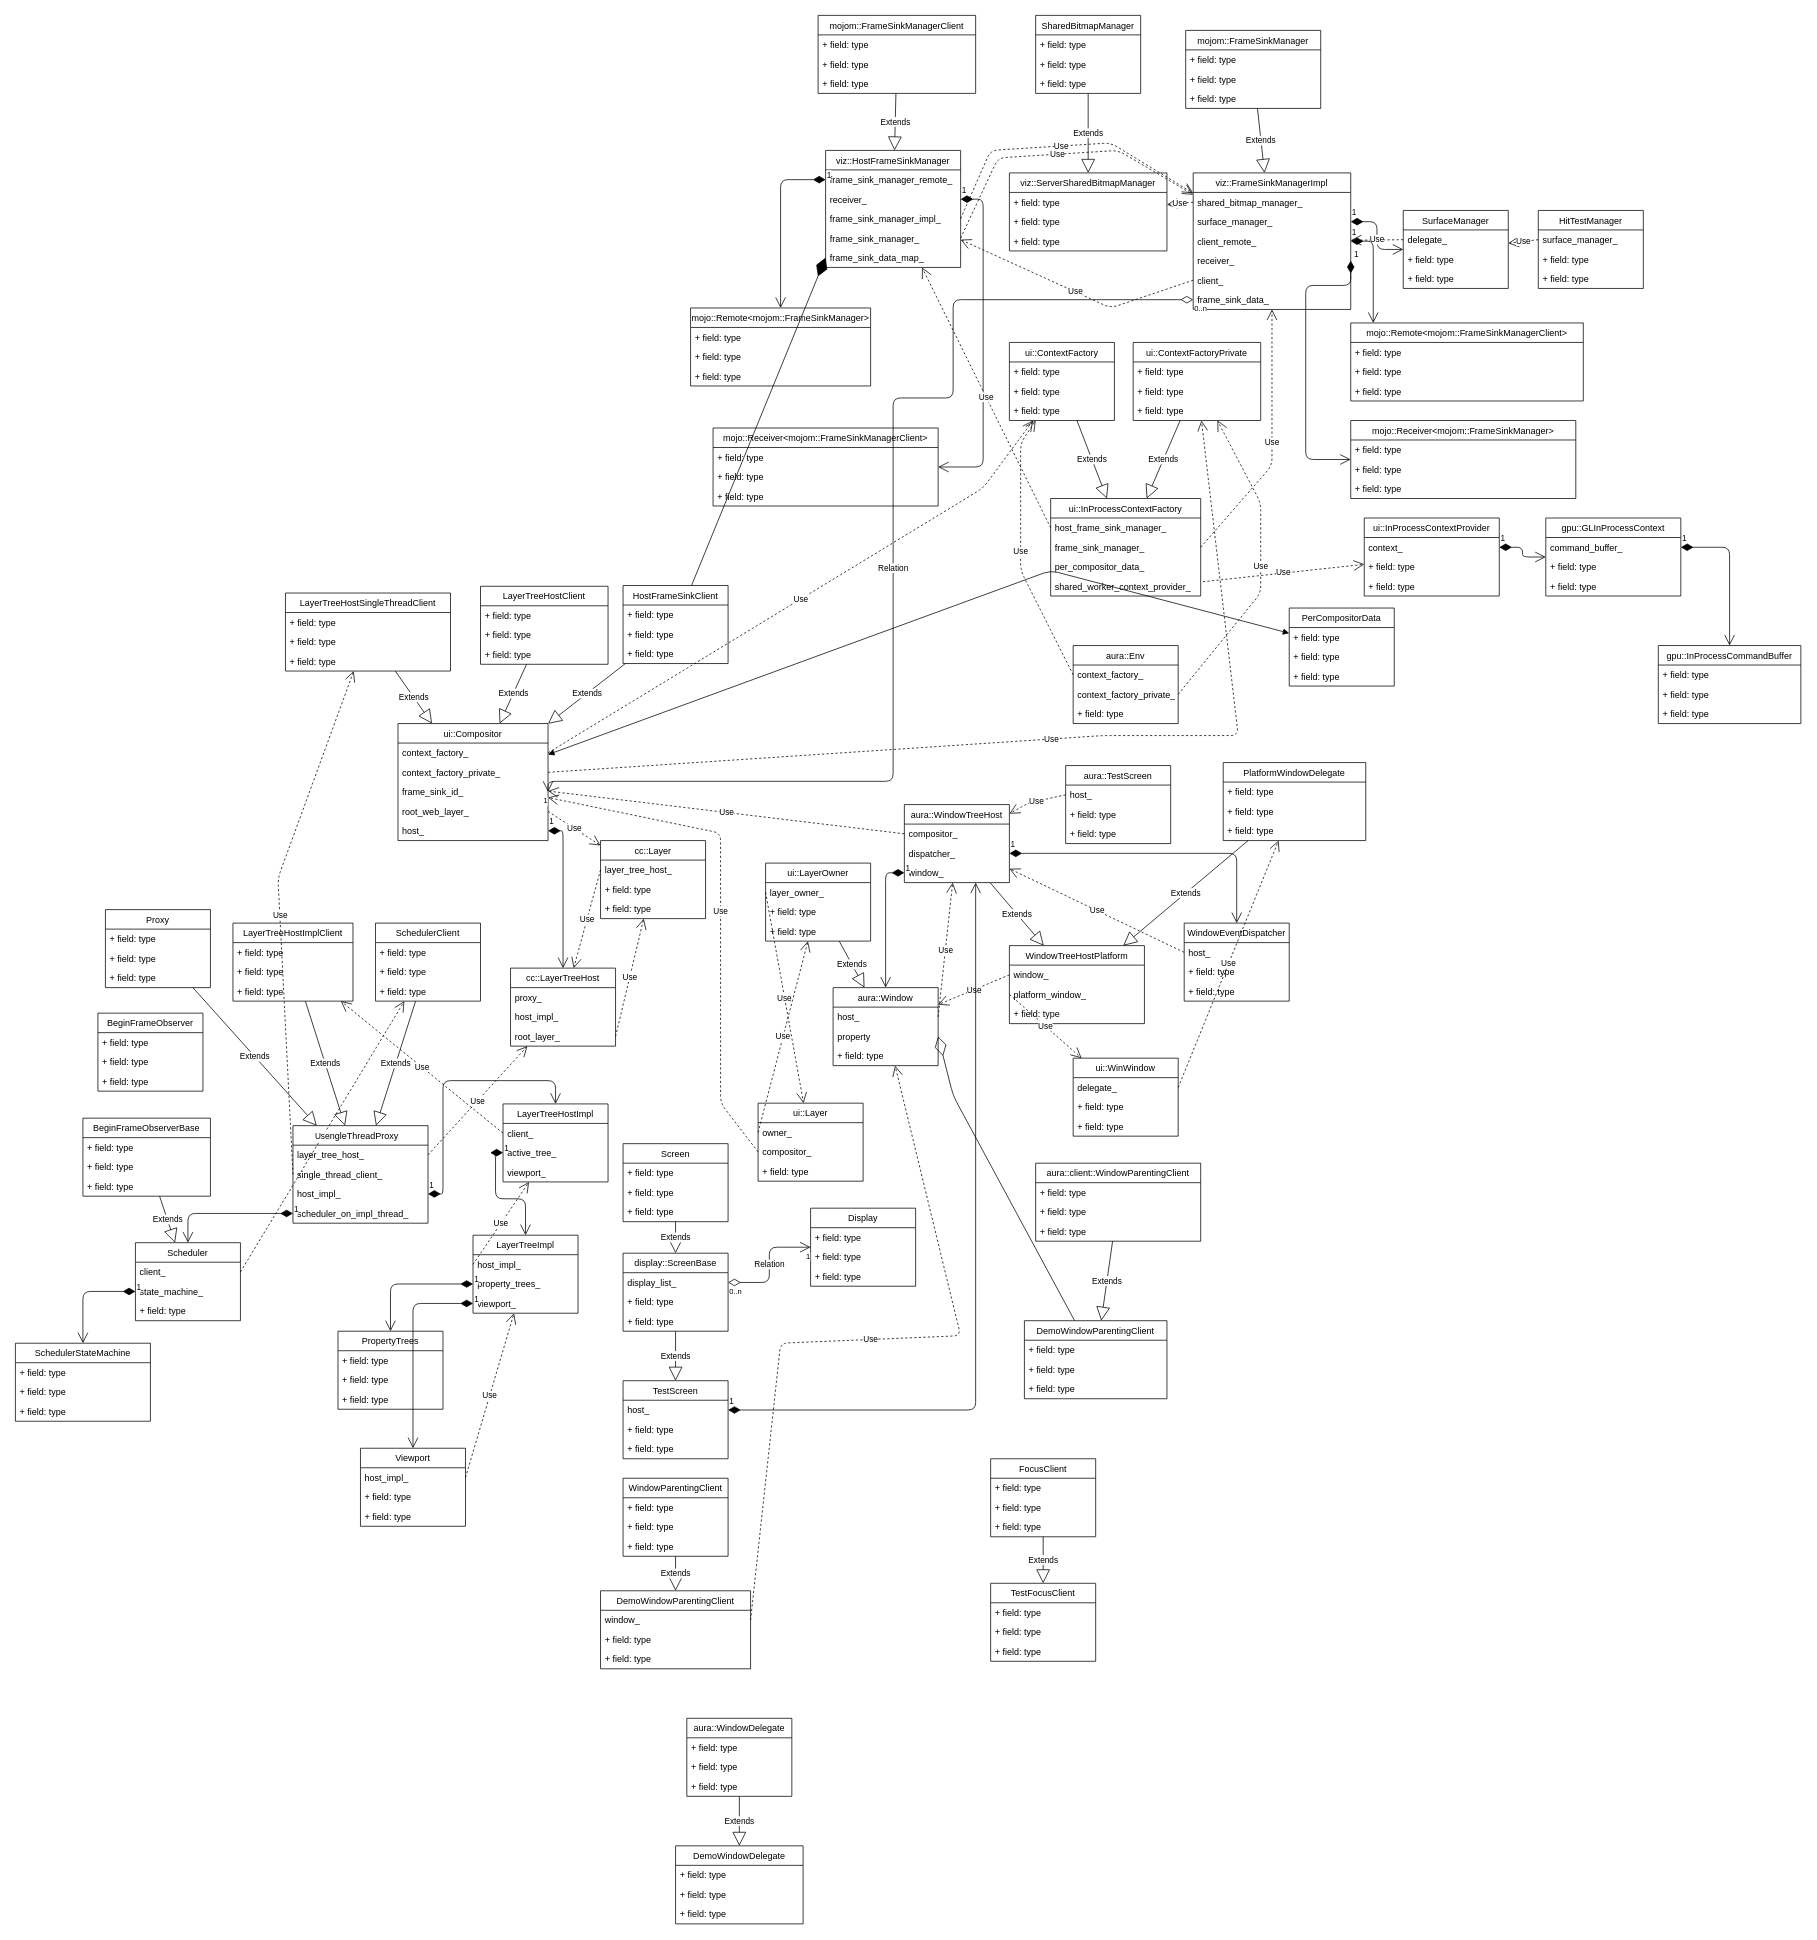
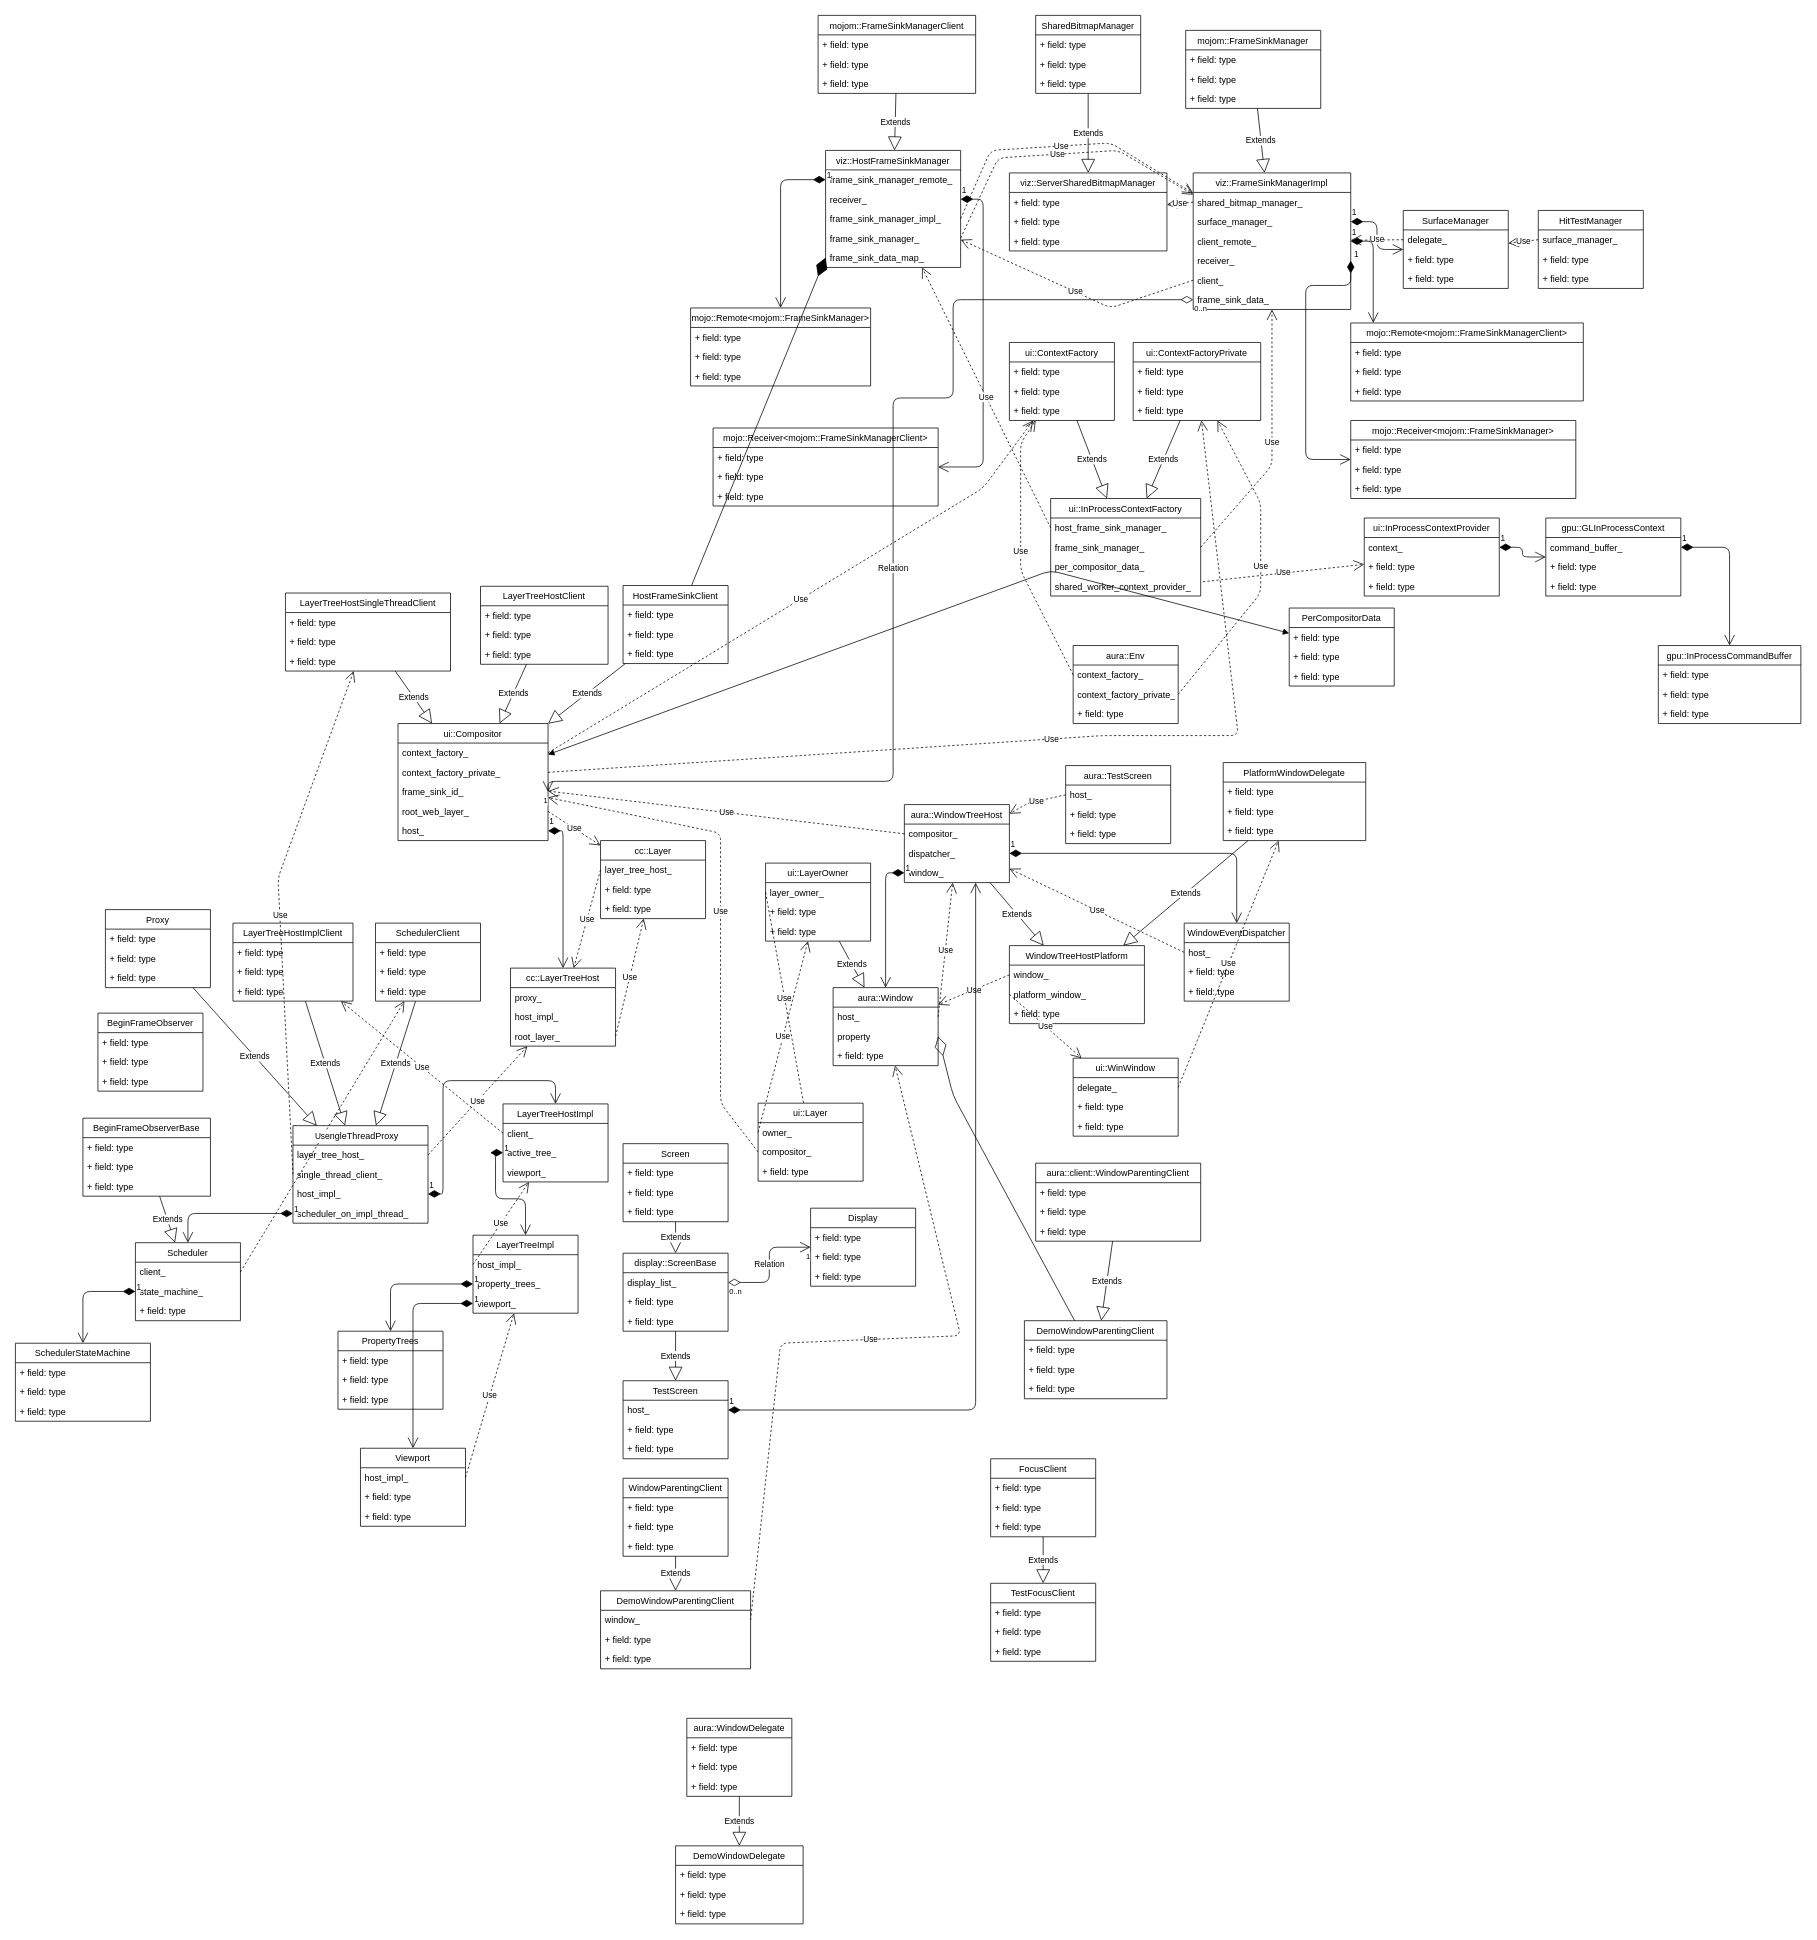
(802, 1097) -> (802, 1097)
